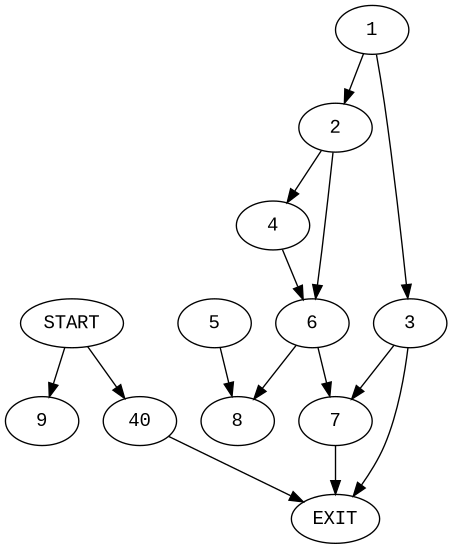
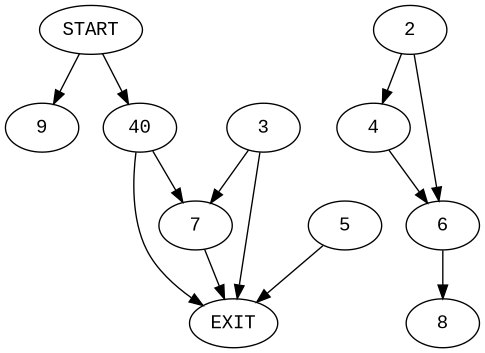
(372, 30) -> none
(224, 365) -> (295, 269)
(322, 365) -> (164, 171)
